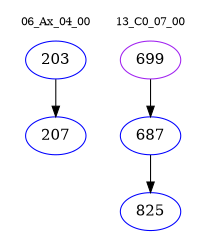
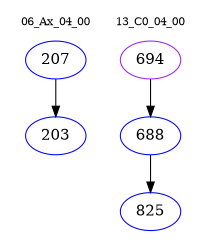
(151, 23) -> (151, 23)
(151, 60) -> (151, 60)
(56, 93) -> (56, 93)
(151, 136) -> (151, 136)
